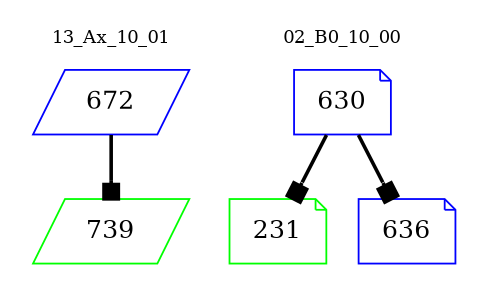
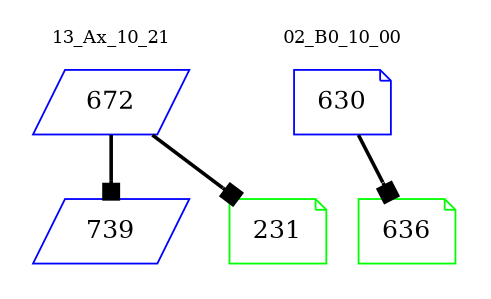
(111, 39) -> (111, 39)
(314, 159) -> (188, 161)
(111, 231) -> (111, 231)
(407, 231) -> (407, 231)
